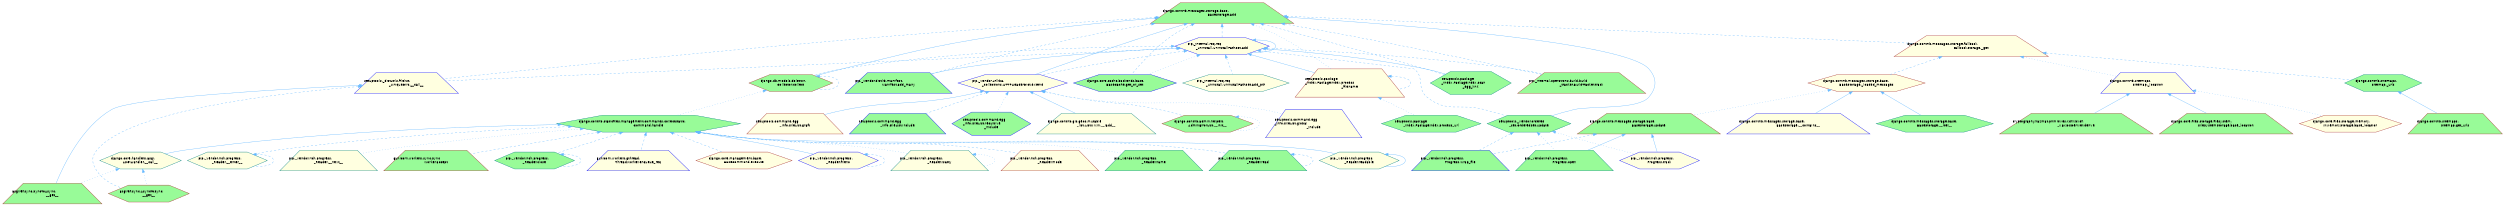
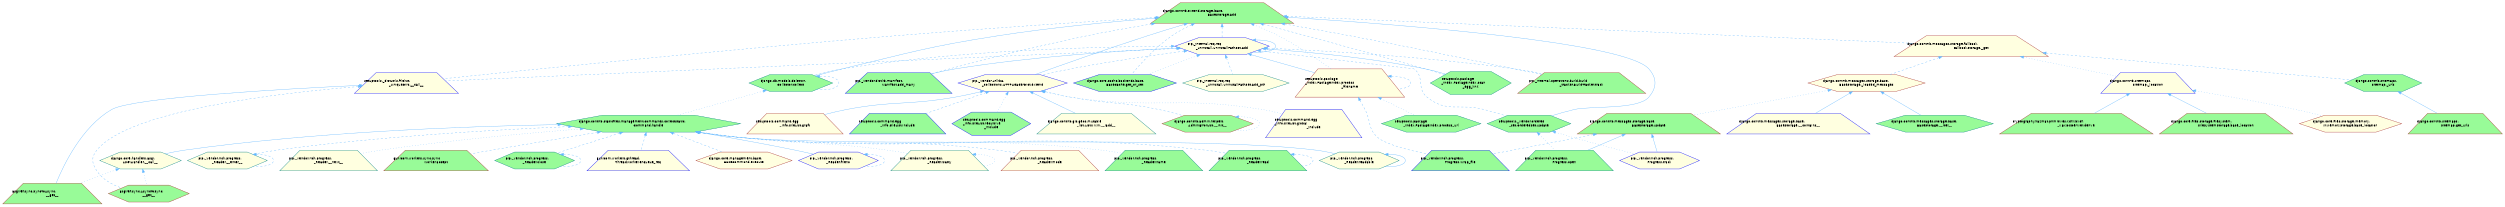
(1222, 13) -> (1222, 13)
(791, 83) -> (791, 83)
(1495, 142) -> (1383, 141)
